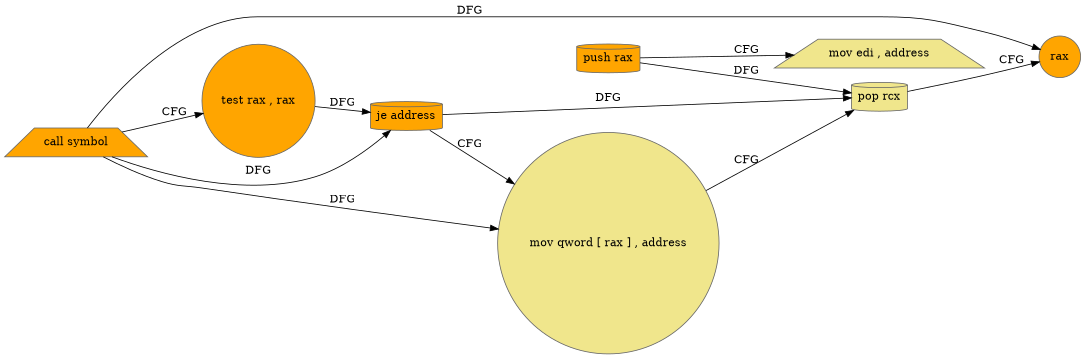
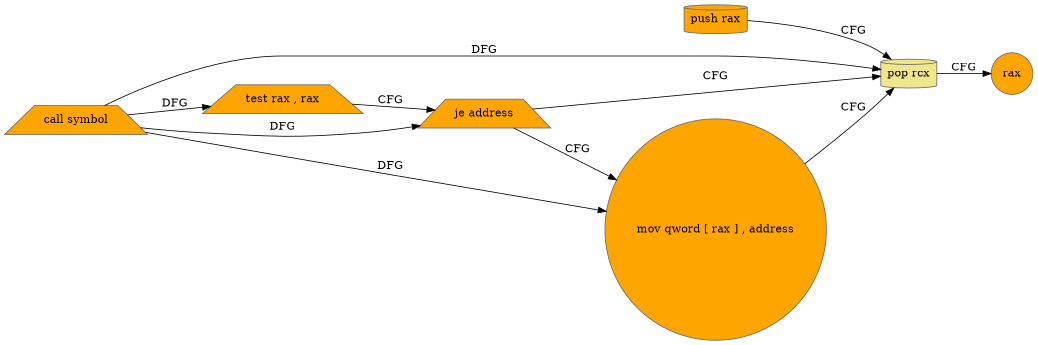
(542, 17) -> (485, 56)
(879, 54) -> none
(747, 71) -> (854, 31)
(608, 98) -> (716, 76)
(259, 101) -> (283, 99)
(343, 103) -> (391, 100)
(175, 112) -> (175, 104)
(406, 116) -> (484, 114)
(608, 243) -> (716, 230)
